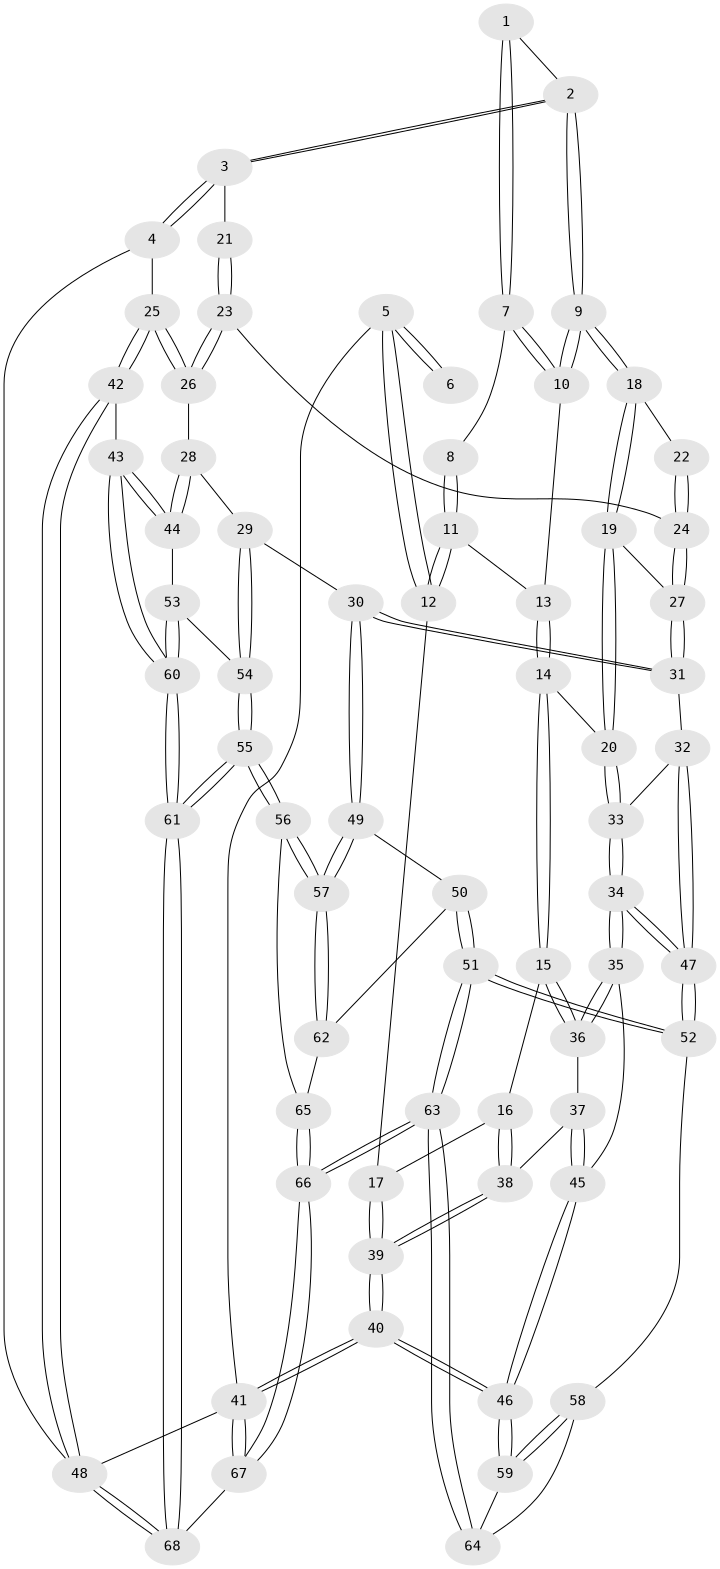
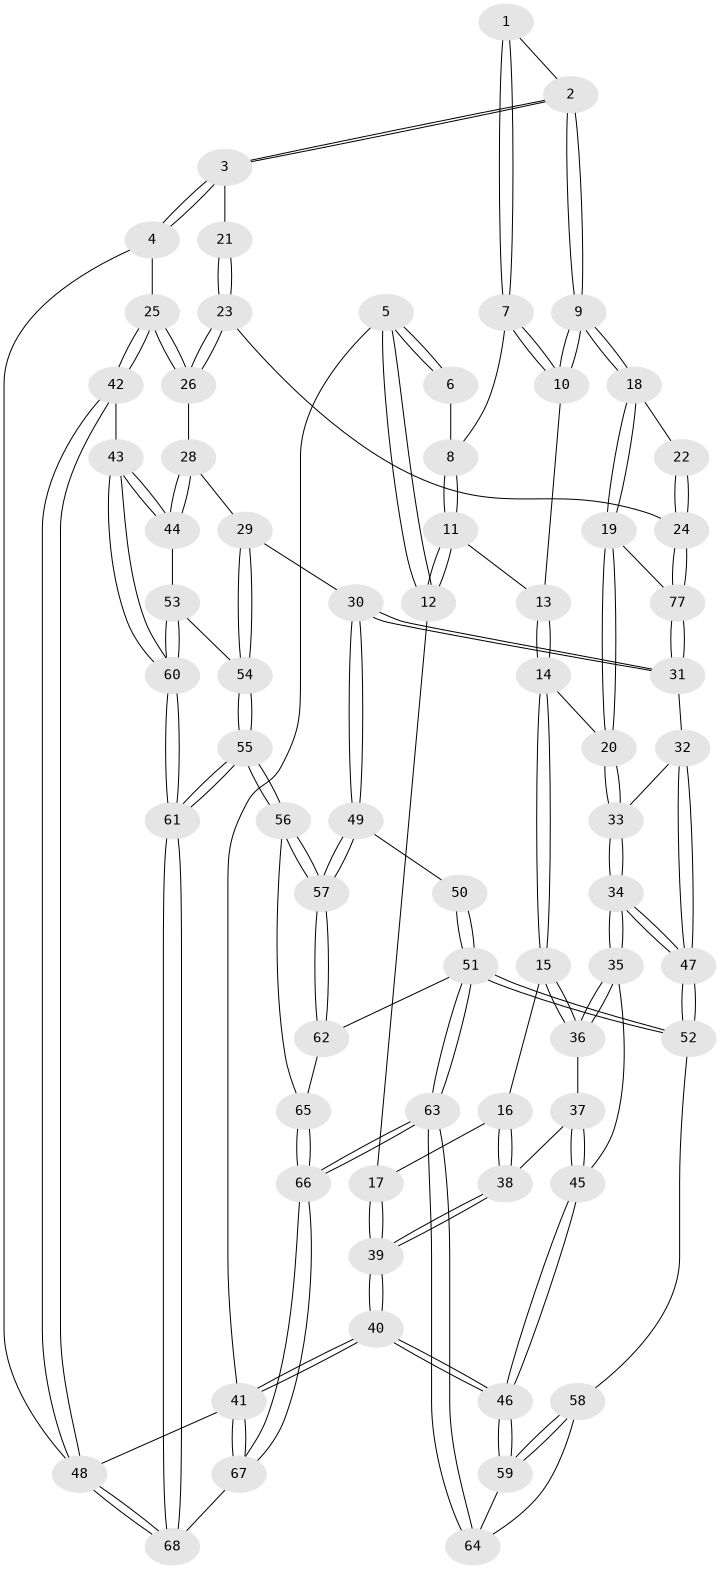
none -> (451, 422)
(678, 603) -> (678, 603)
(388, 969) -> (399, 1001)
